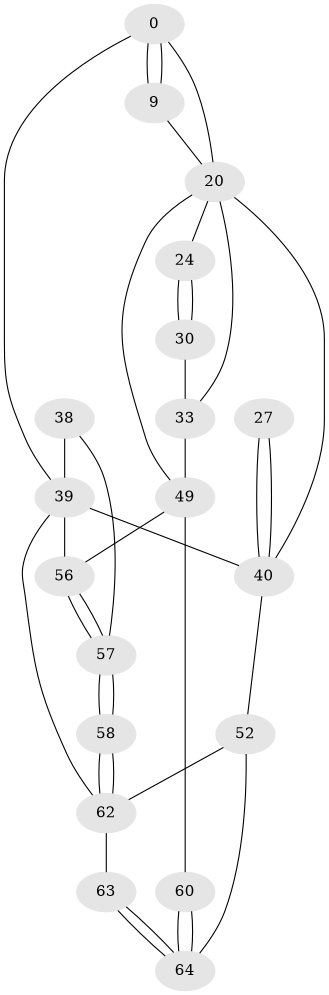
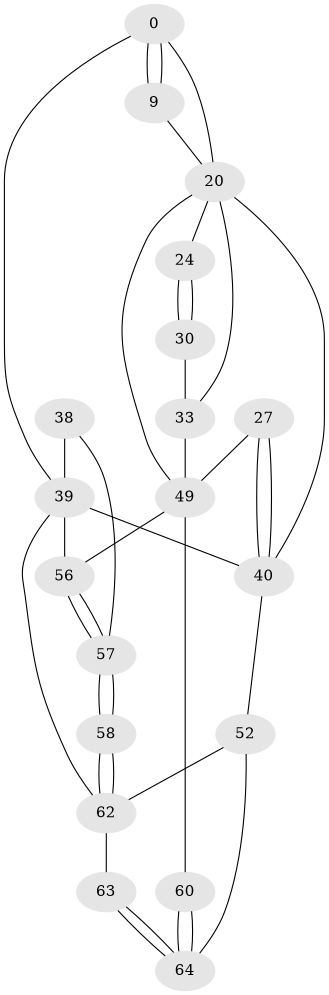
none -> (225, 458)
